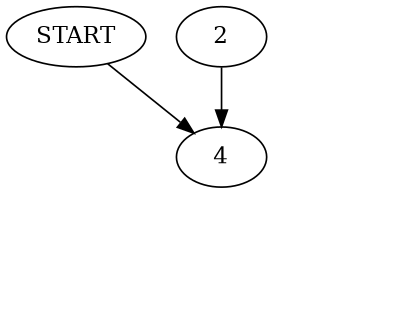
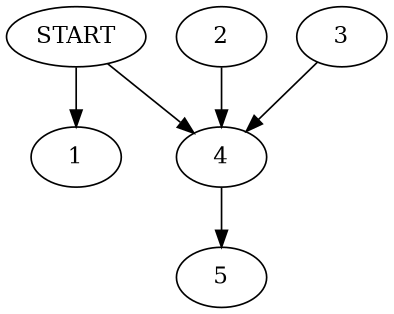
none -> (342, 37)
none -> (76, 157)
none -> (222, 277)
